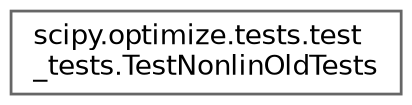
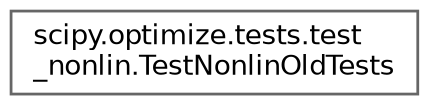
(206, 53) -> (214, 53)
